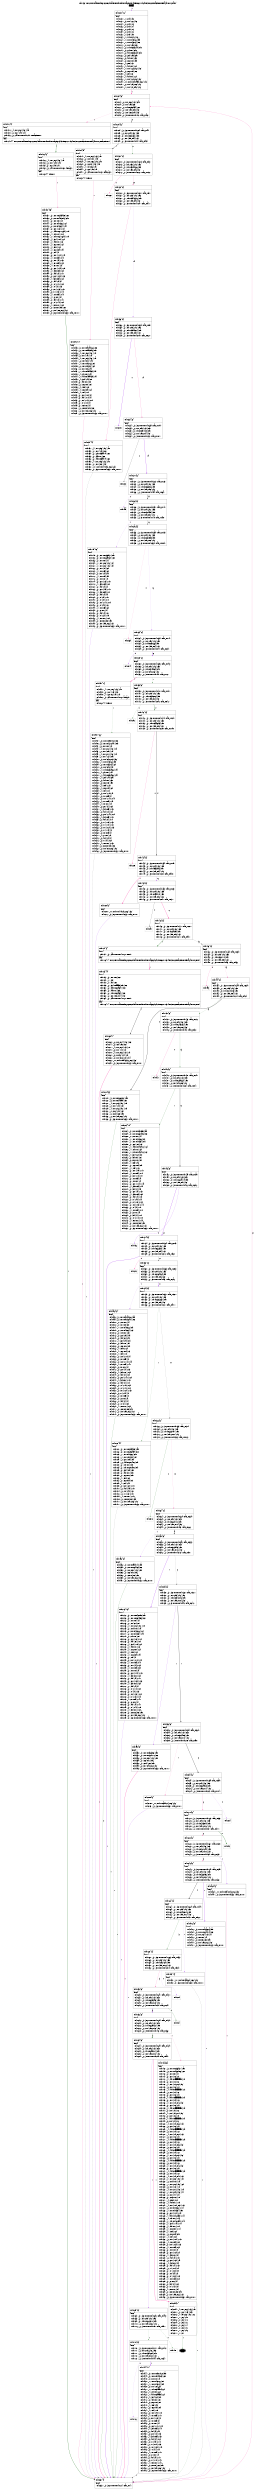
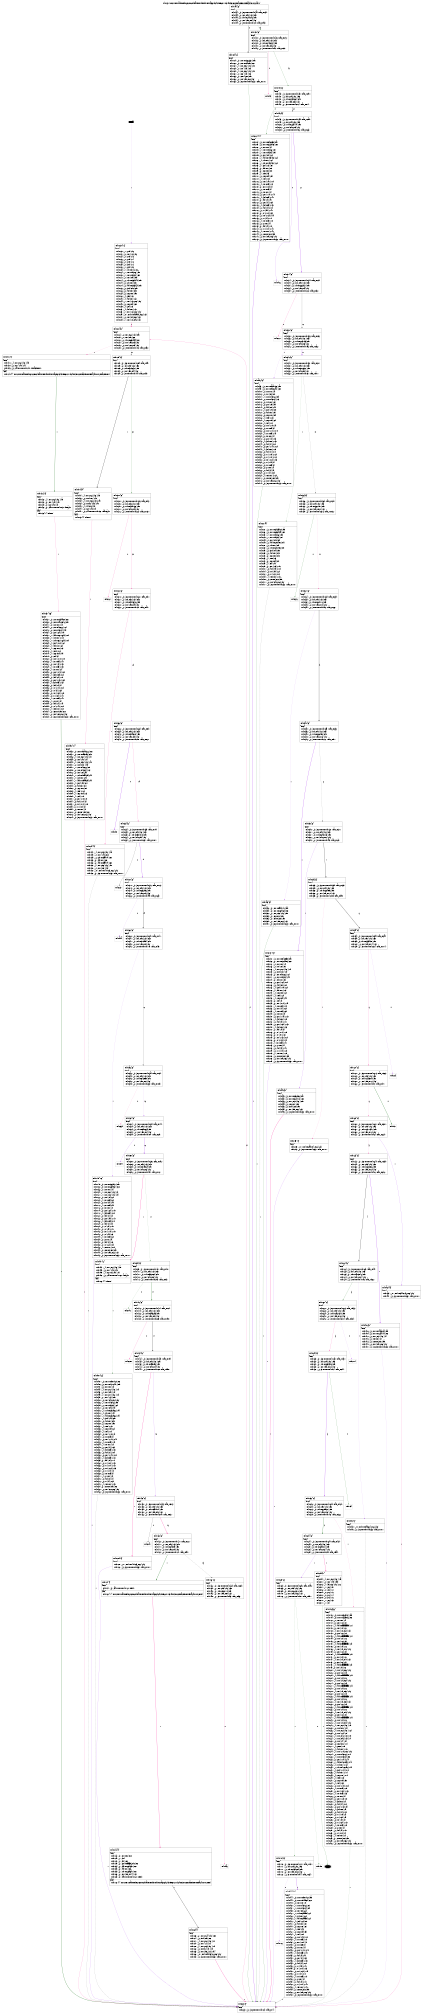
(226, 971) -> none
(107, 1855) -> (253, 1121)
